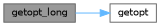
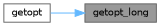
(88, 13) -> (63, 13)
